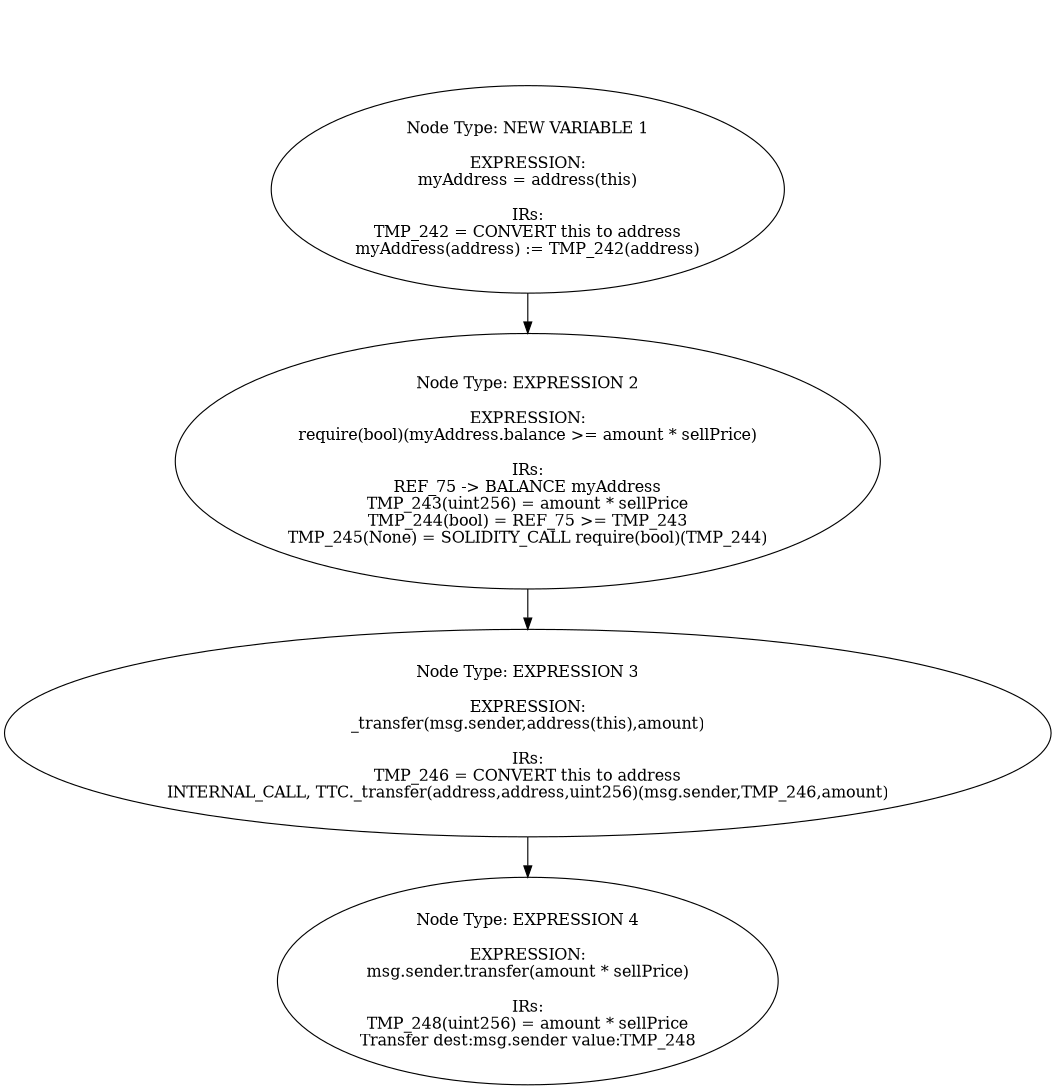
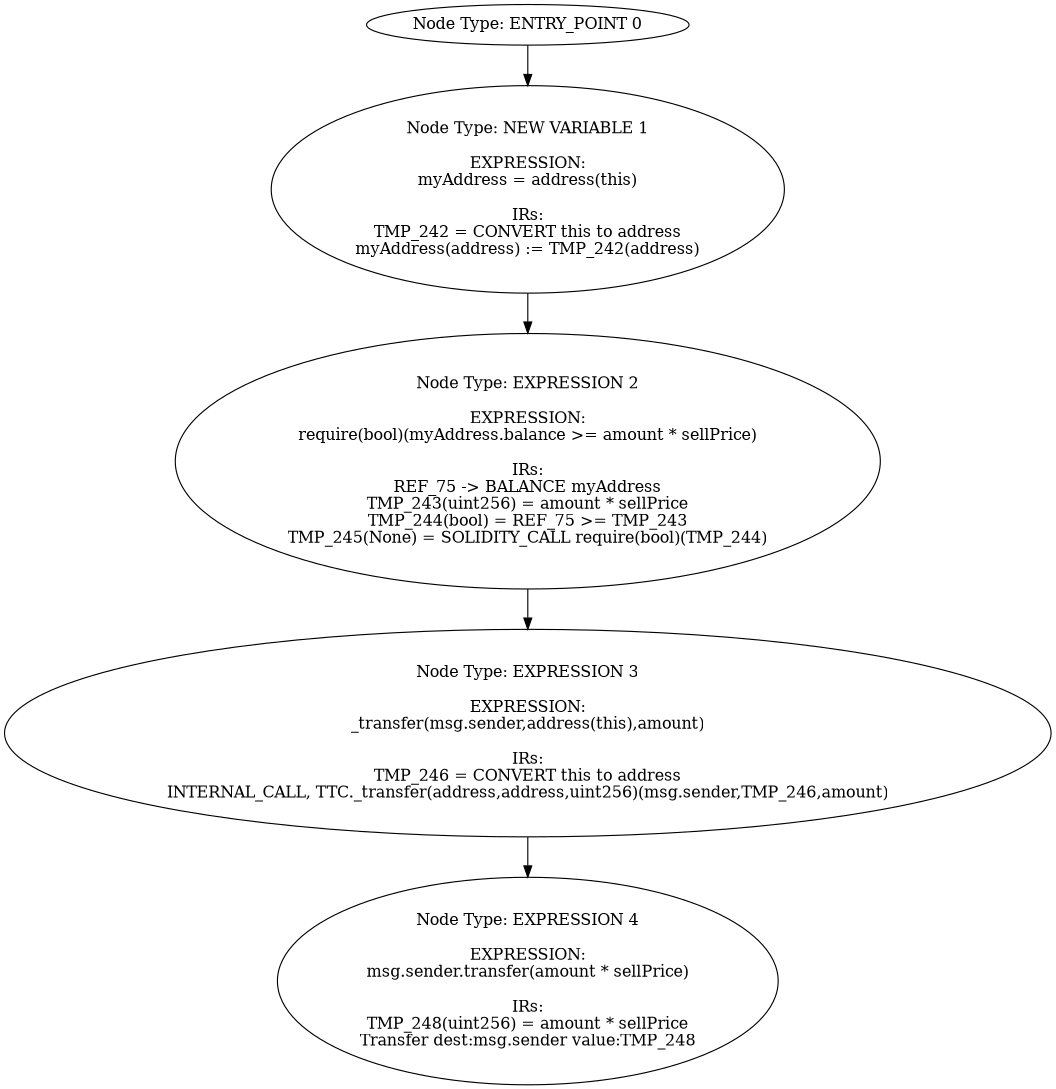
none -> (528, 25)
